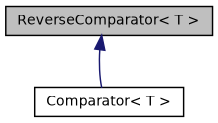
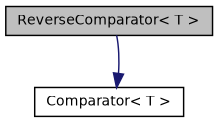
(100, 69) -> (119, 54)
